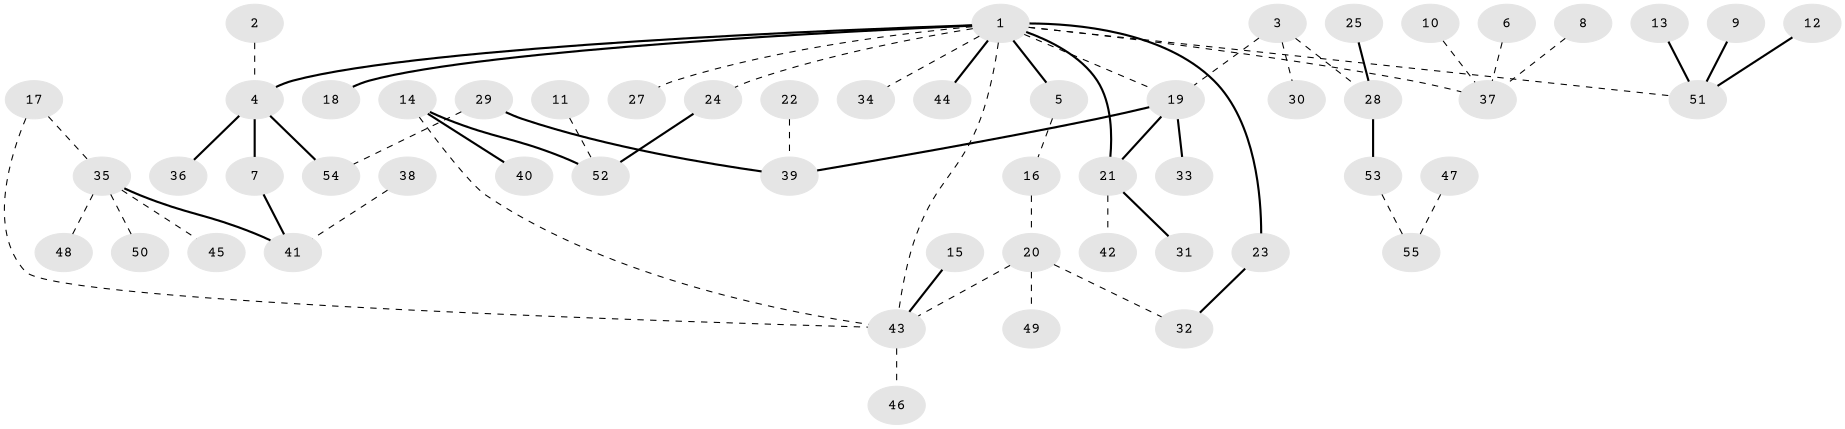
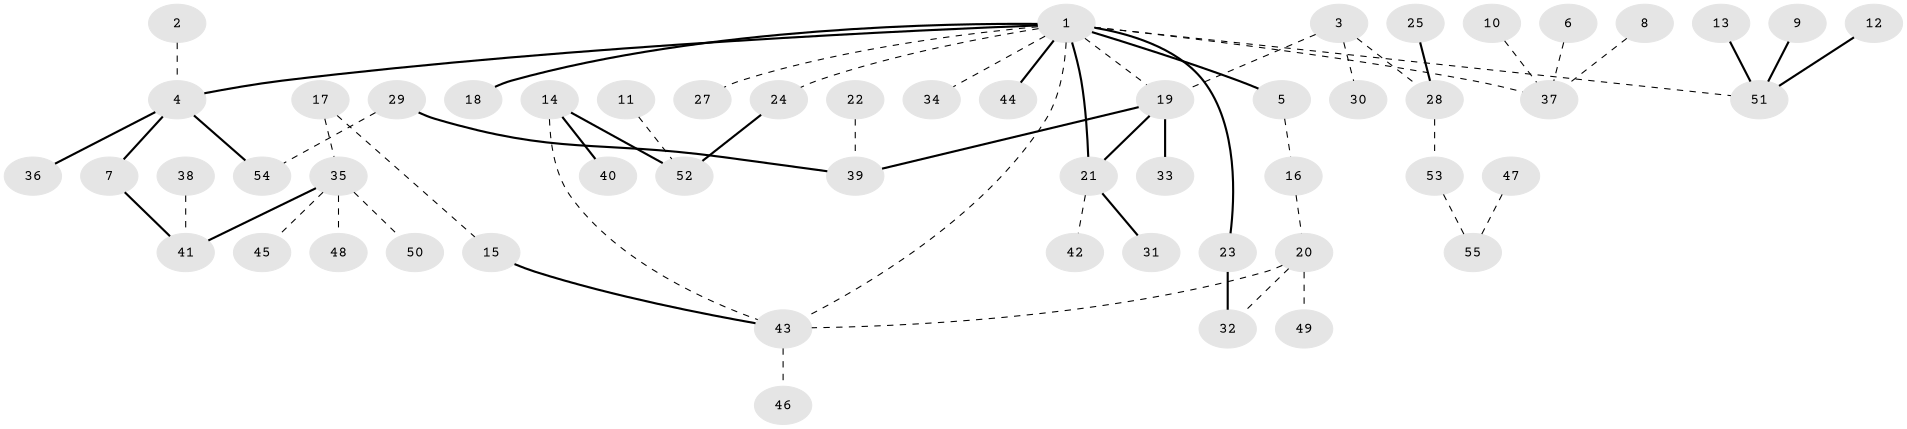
(1373, 138) -> (1435, 138)
(365, 308) -> (406, 176)
